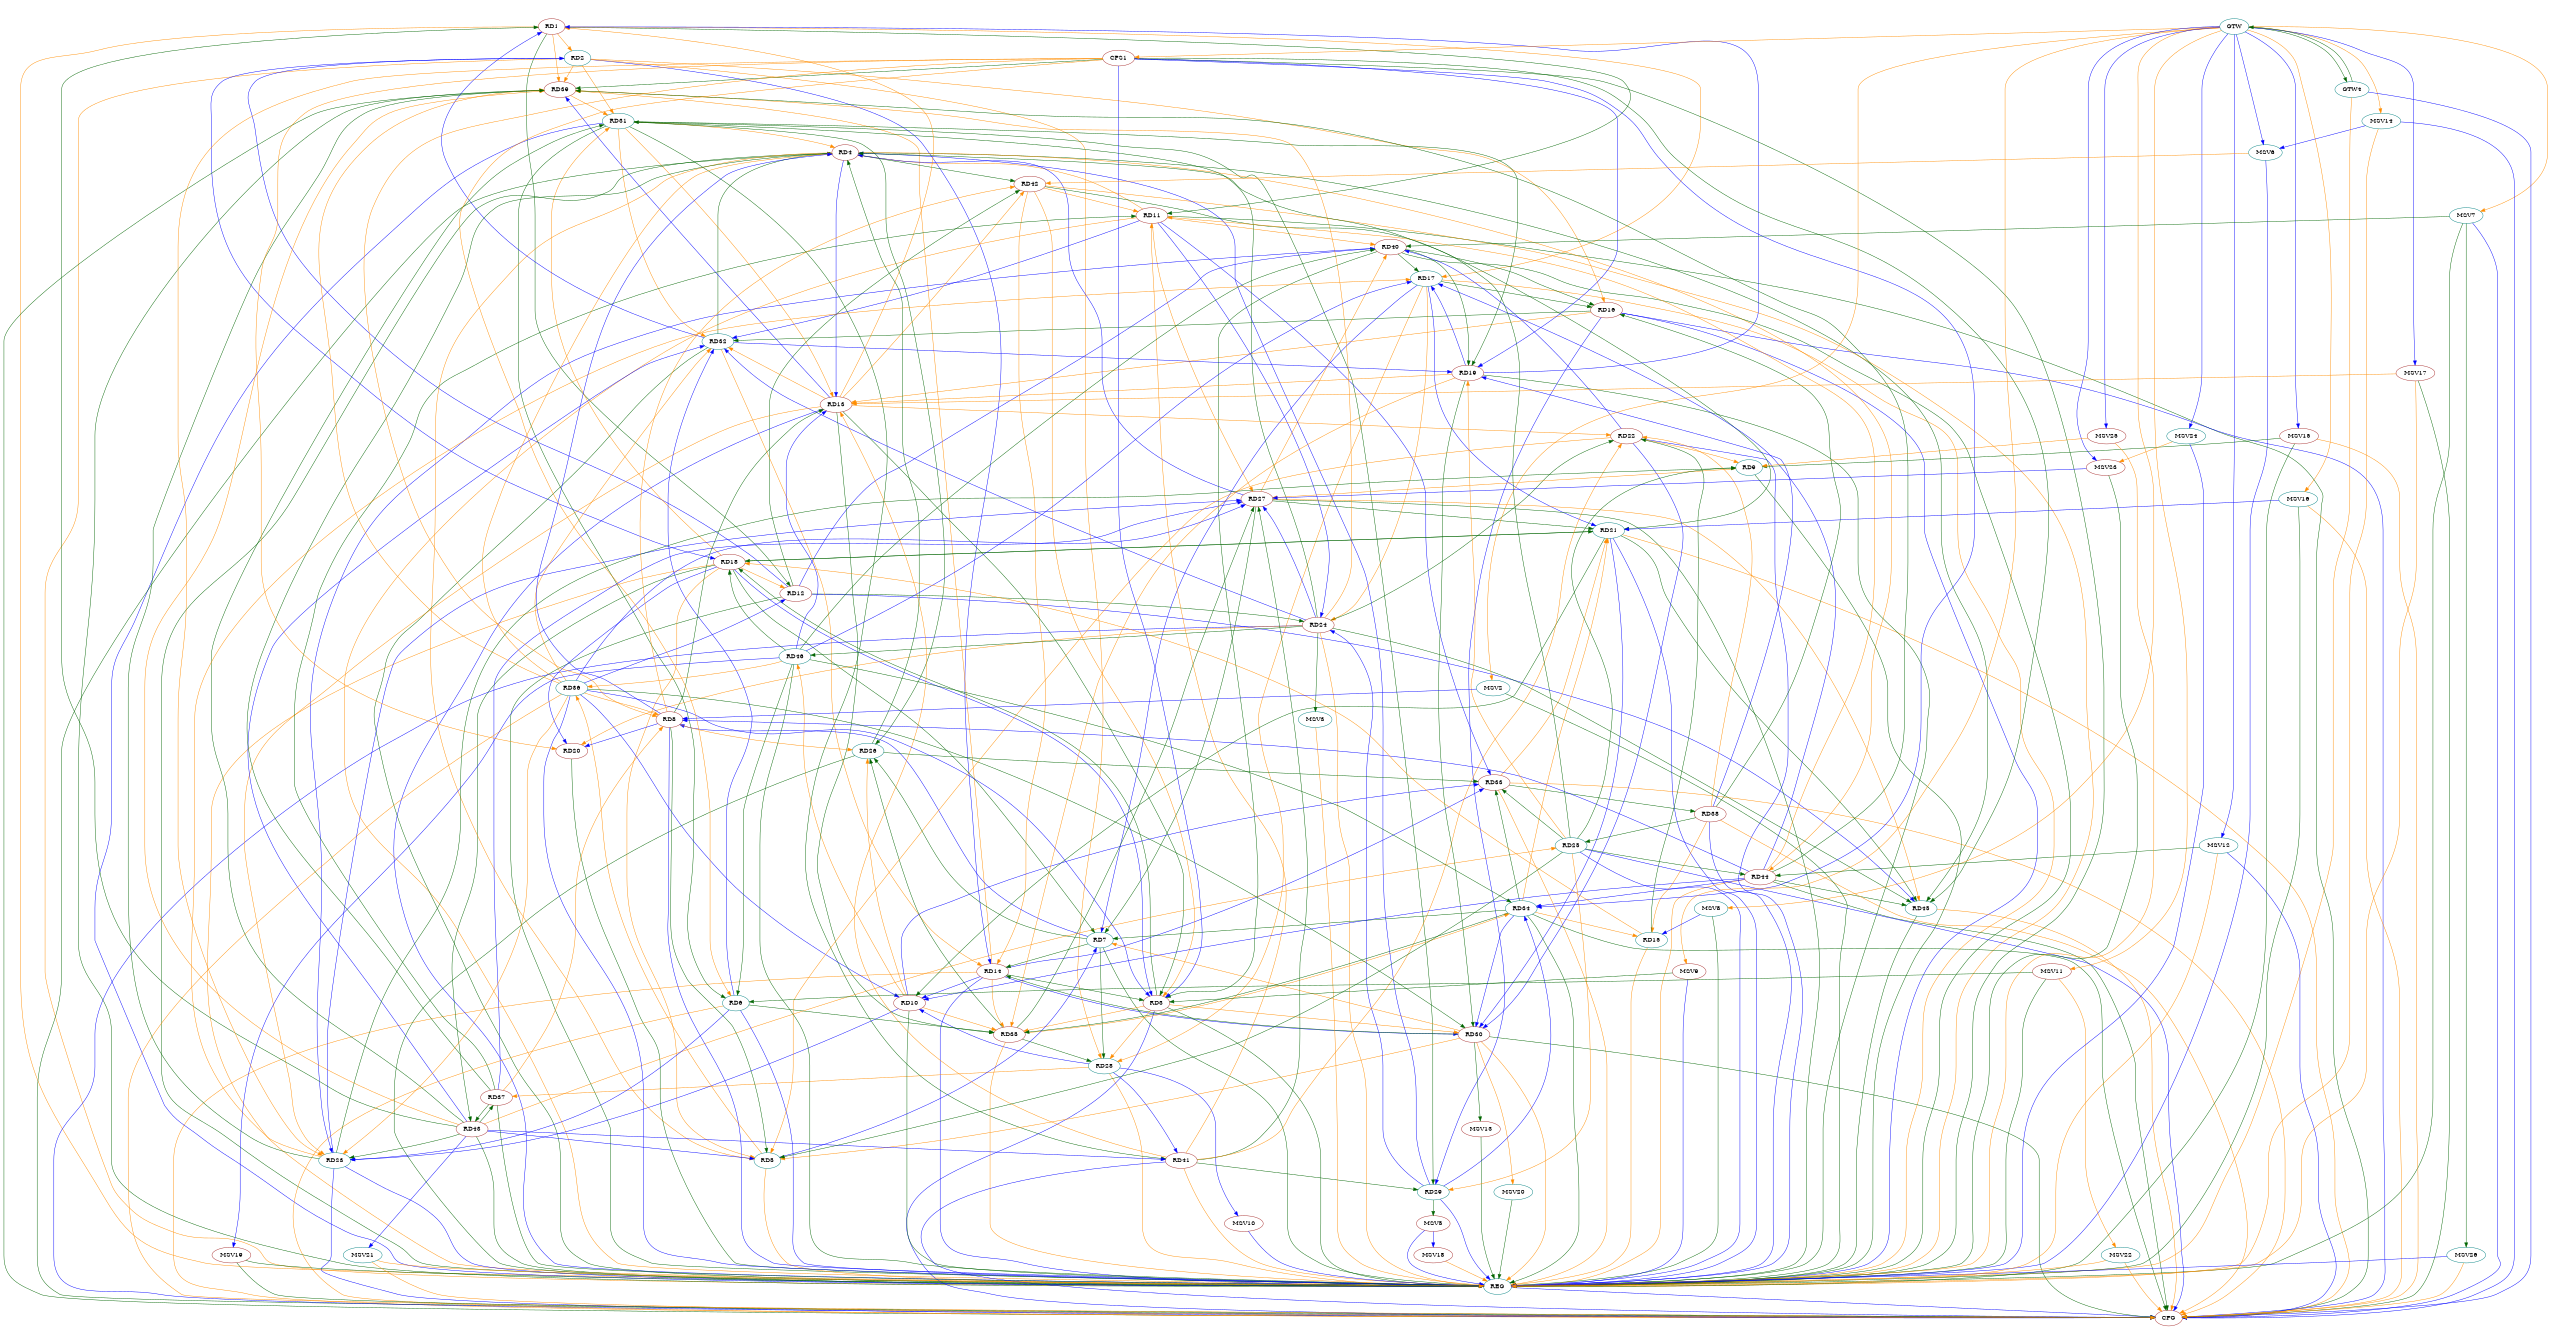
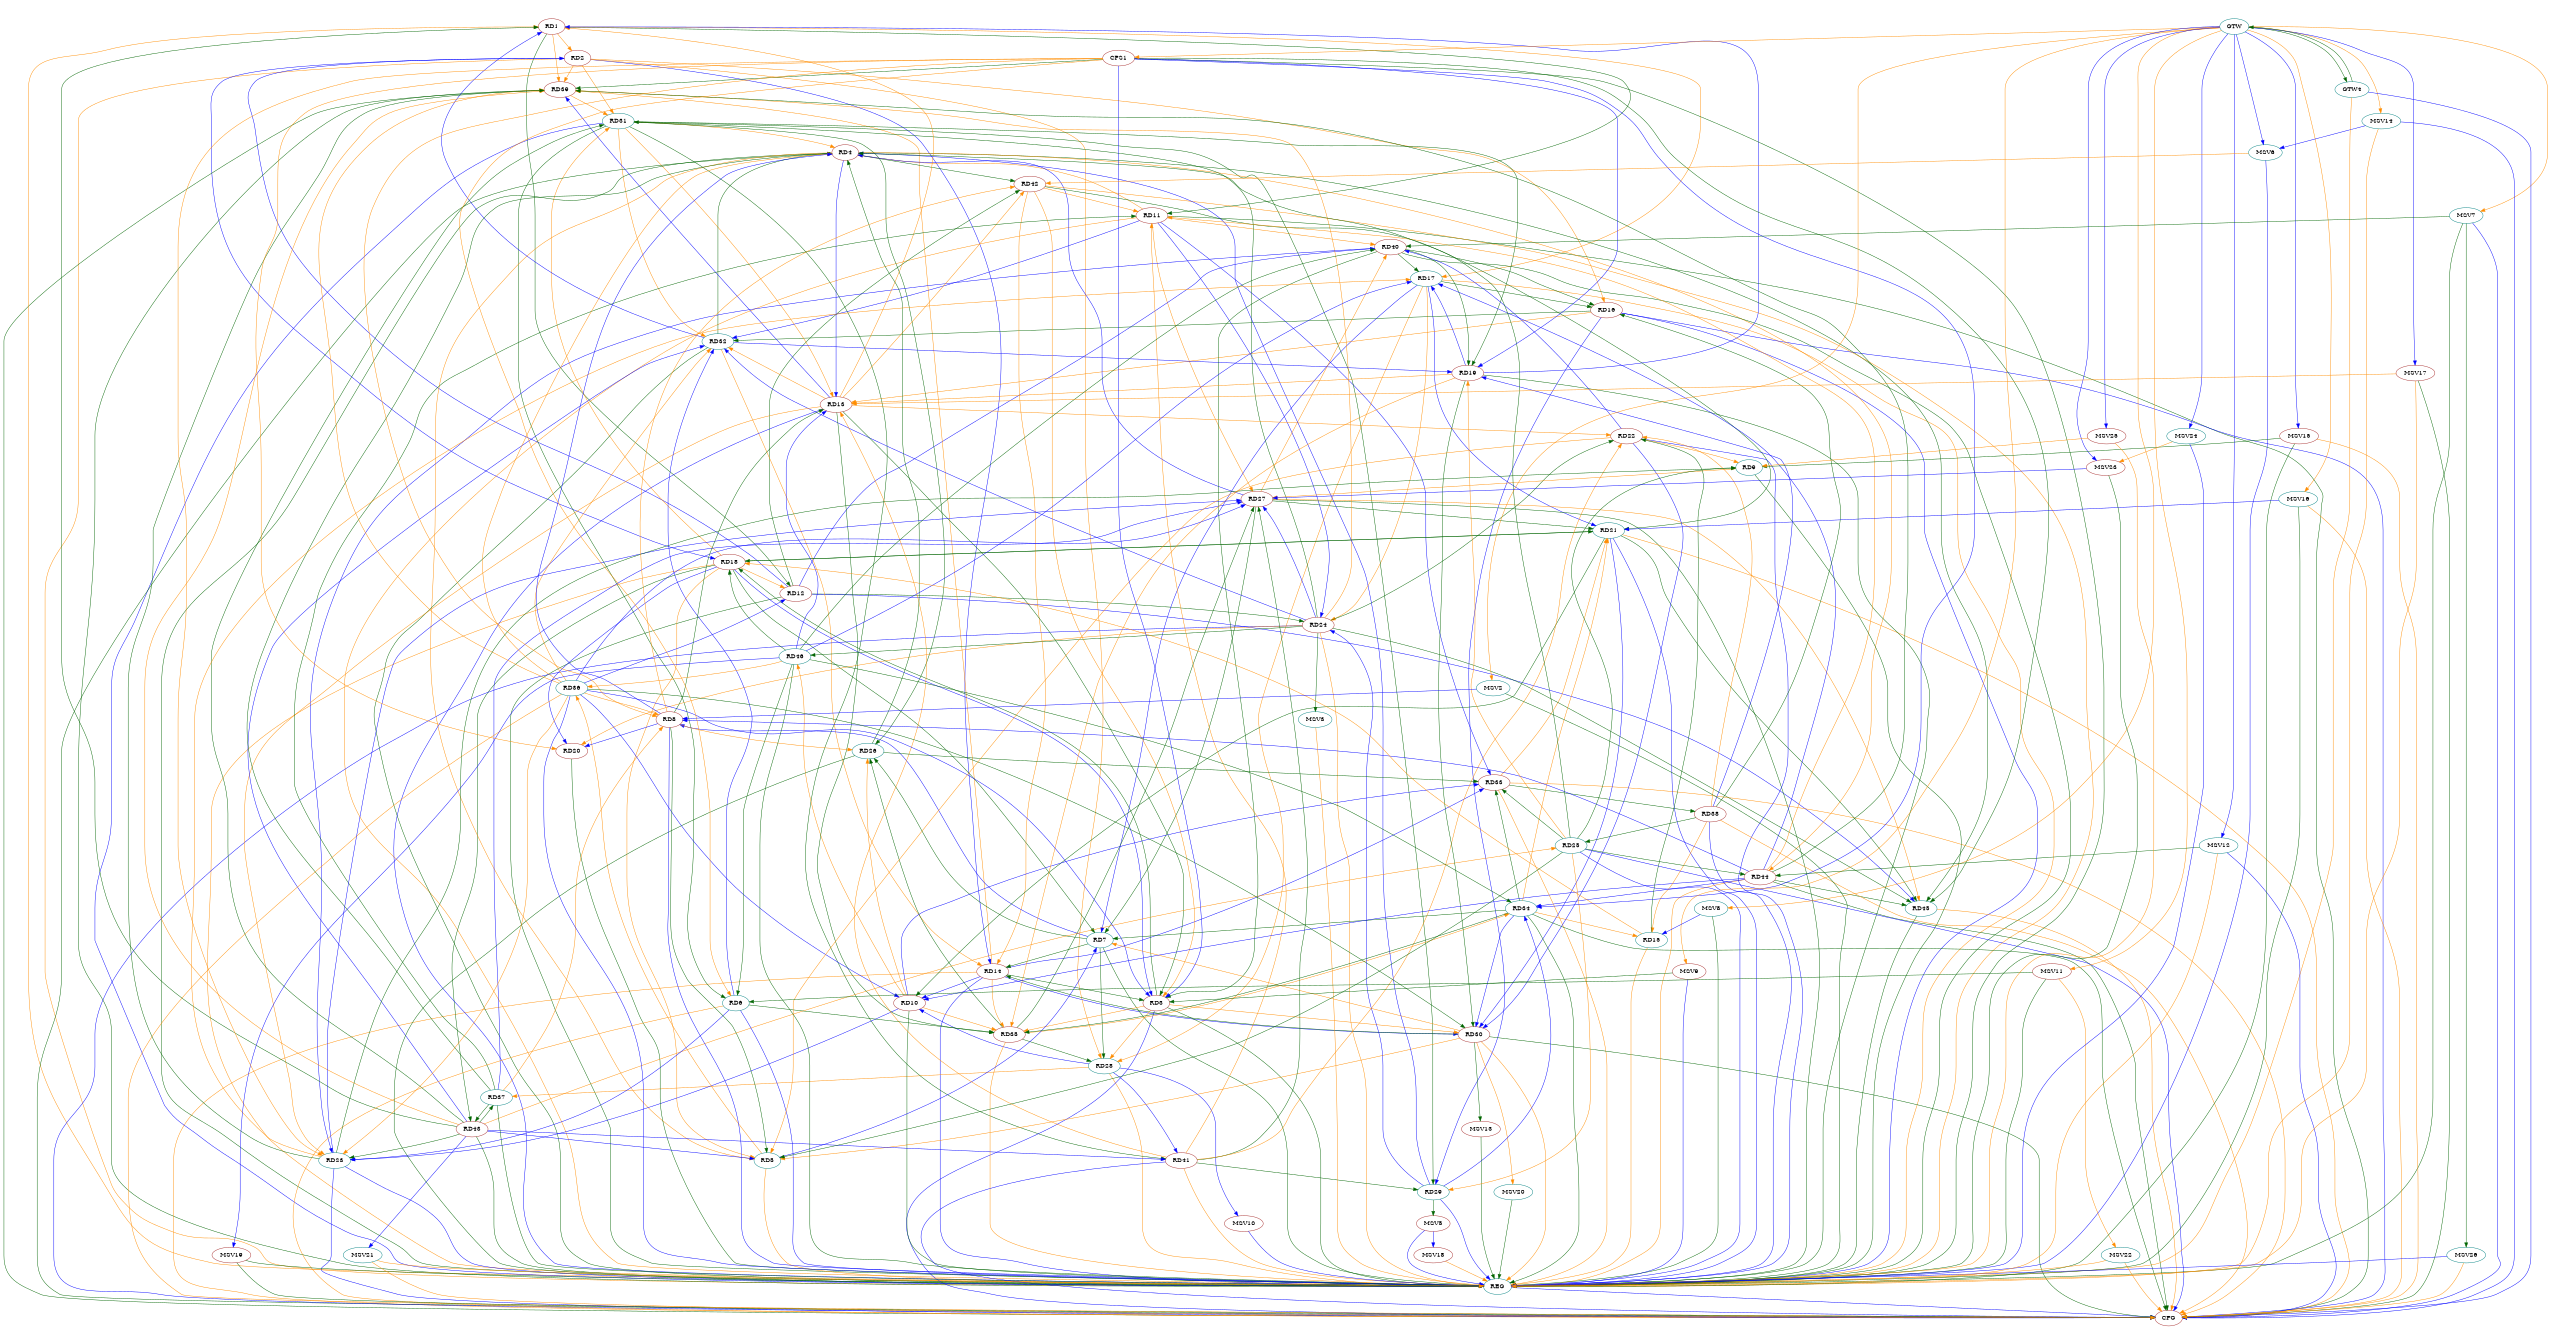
(578, 58) -> (578, 58)
(22, 1008) -> (48, 1086)
(497, 1098) -> (497, 1098)
